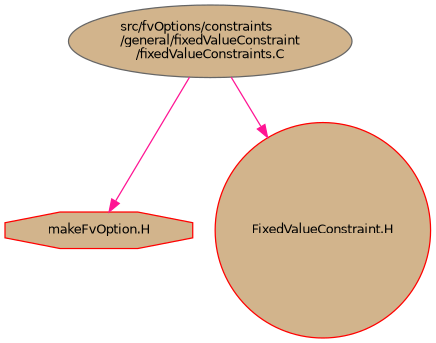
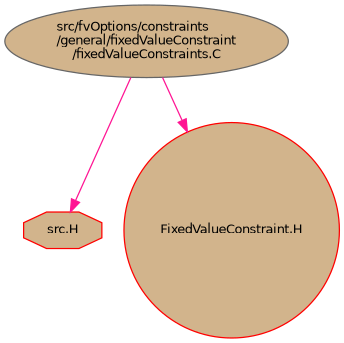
(99, 230) -> (63, 230)
